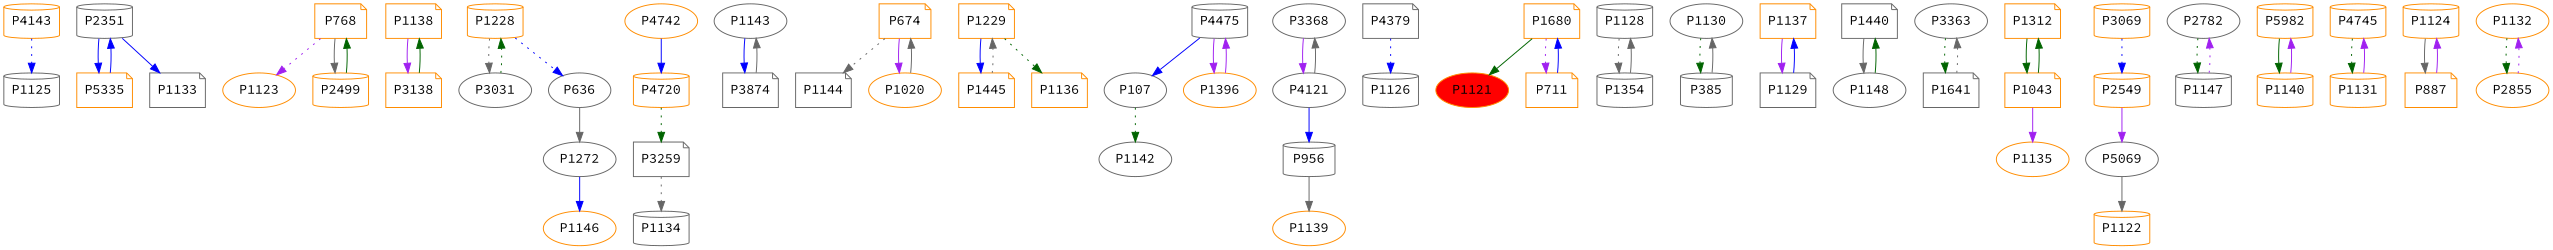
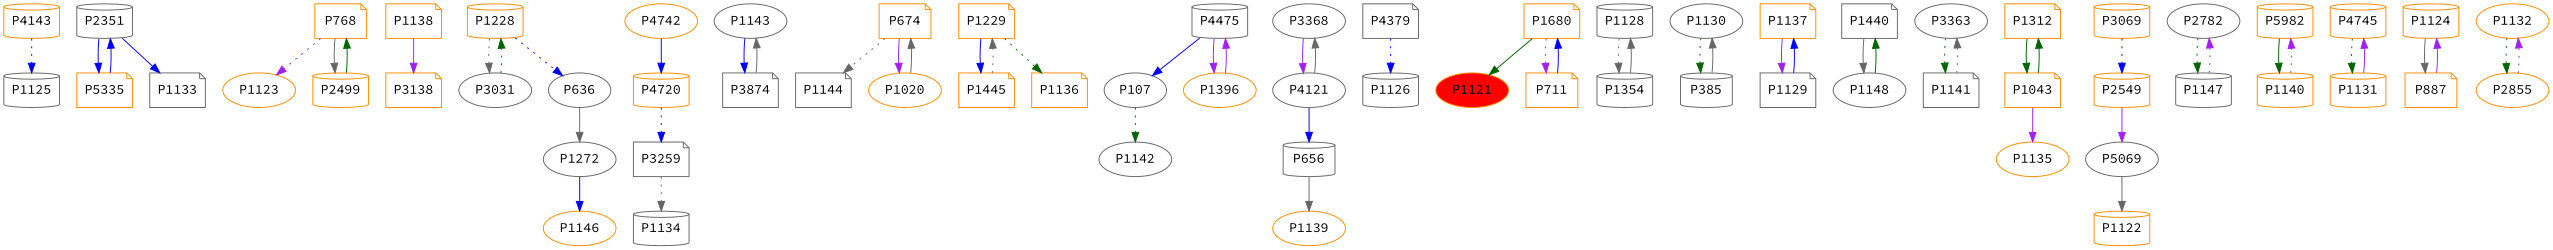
(420, 61) -> none
(2291, 61) -> (2291, 61)
(1951, 90) -> (1951, 90)
(661, 120) -> (661, 120)
(1309, 159) -> (1309, 159)
